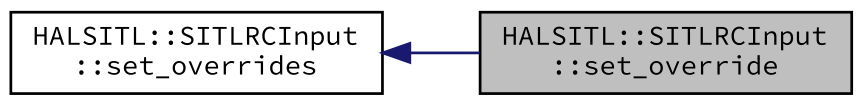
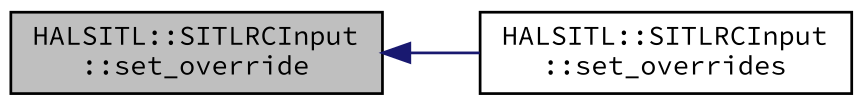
(445, 53) -> (445, 53)
